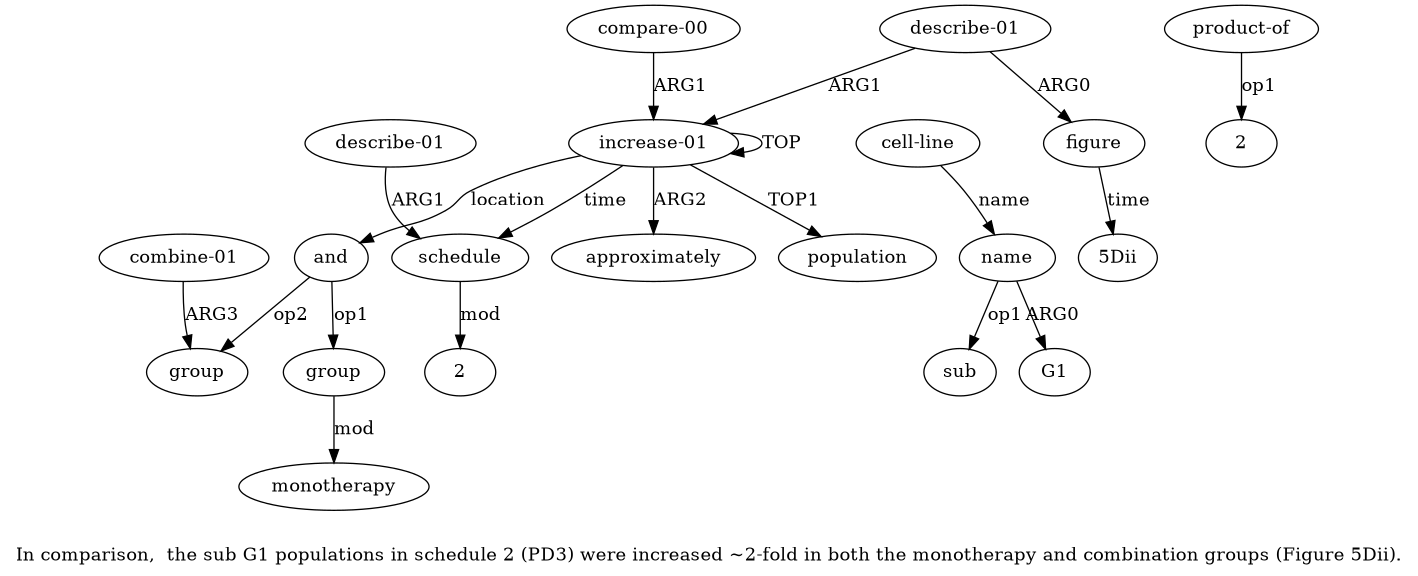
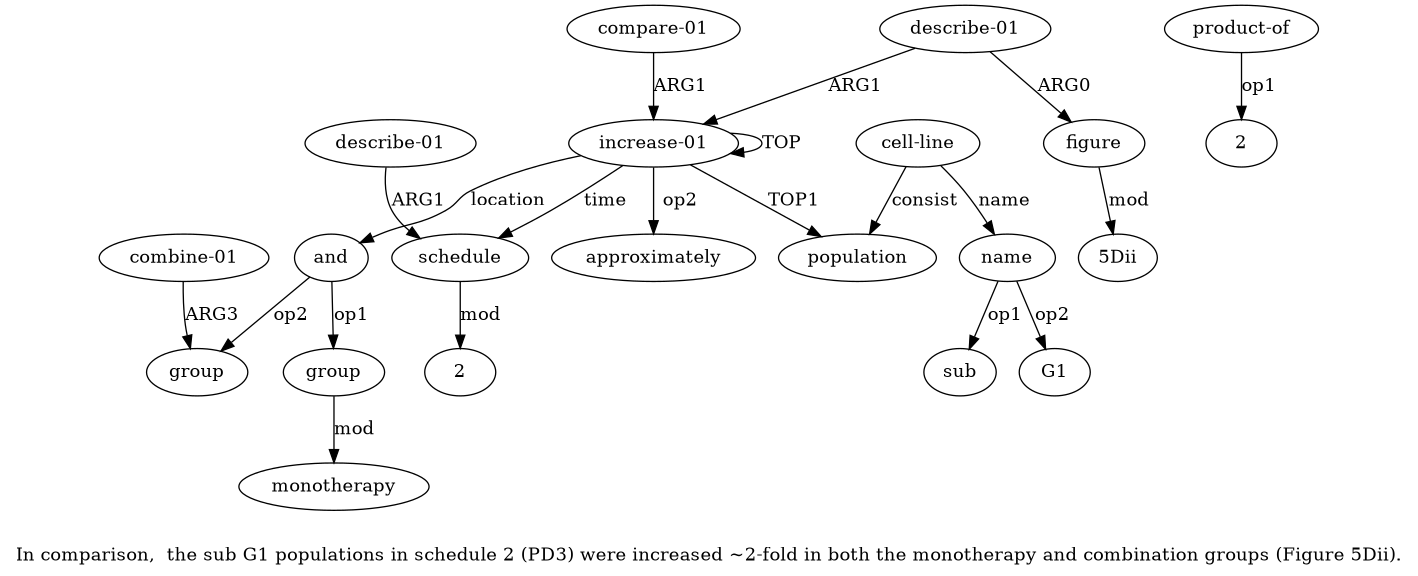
(654, 29) -> (654, 29)
none -> (891, 195)
(681, 201) -> (681, 201)
(1129, 201) -> (1129, 201)
(1053, 315) -> (1053, 315)
